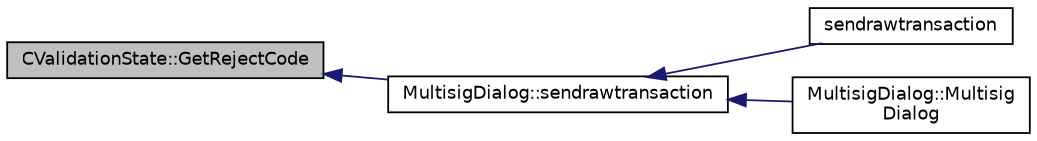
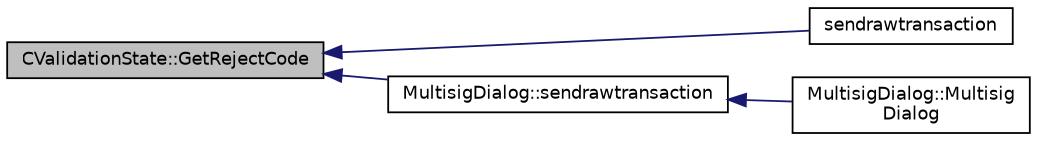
(744, 58) -> (576, 41)
